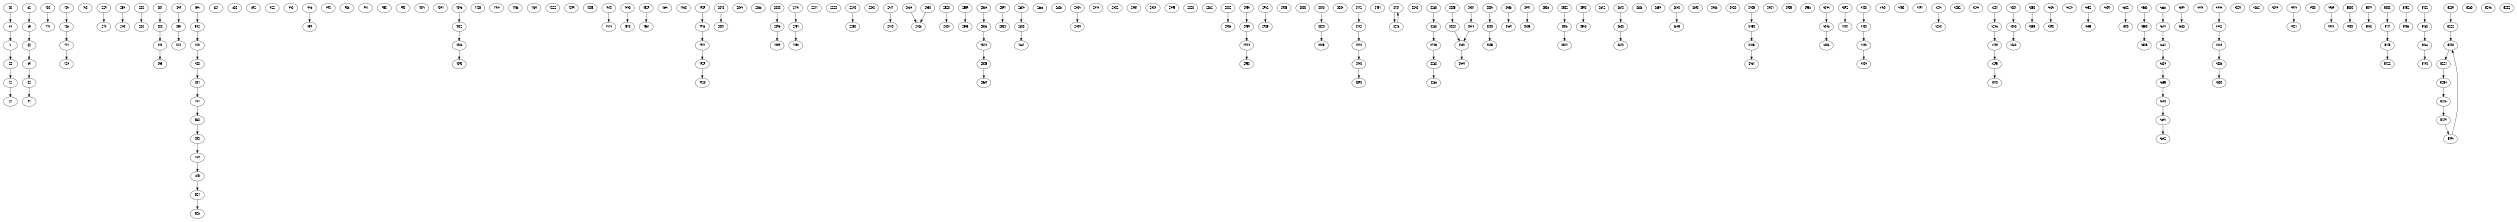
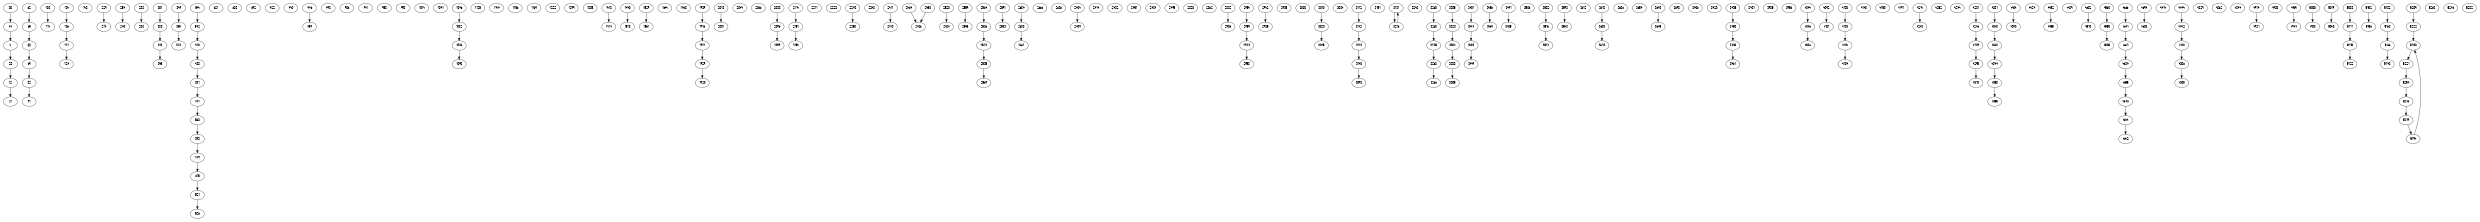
(1456, 35) -> (1452, 35)
none -> (1995, 64)
